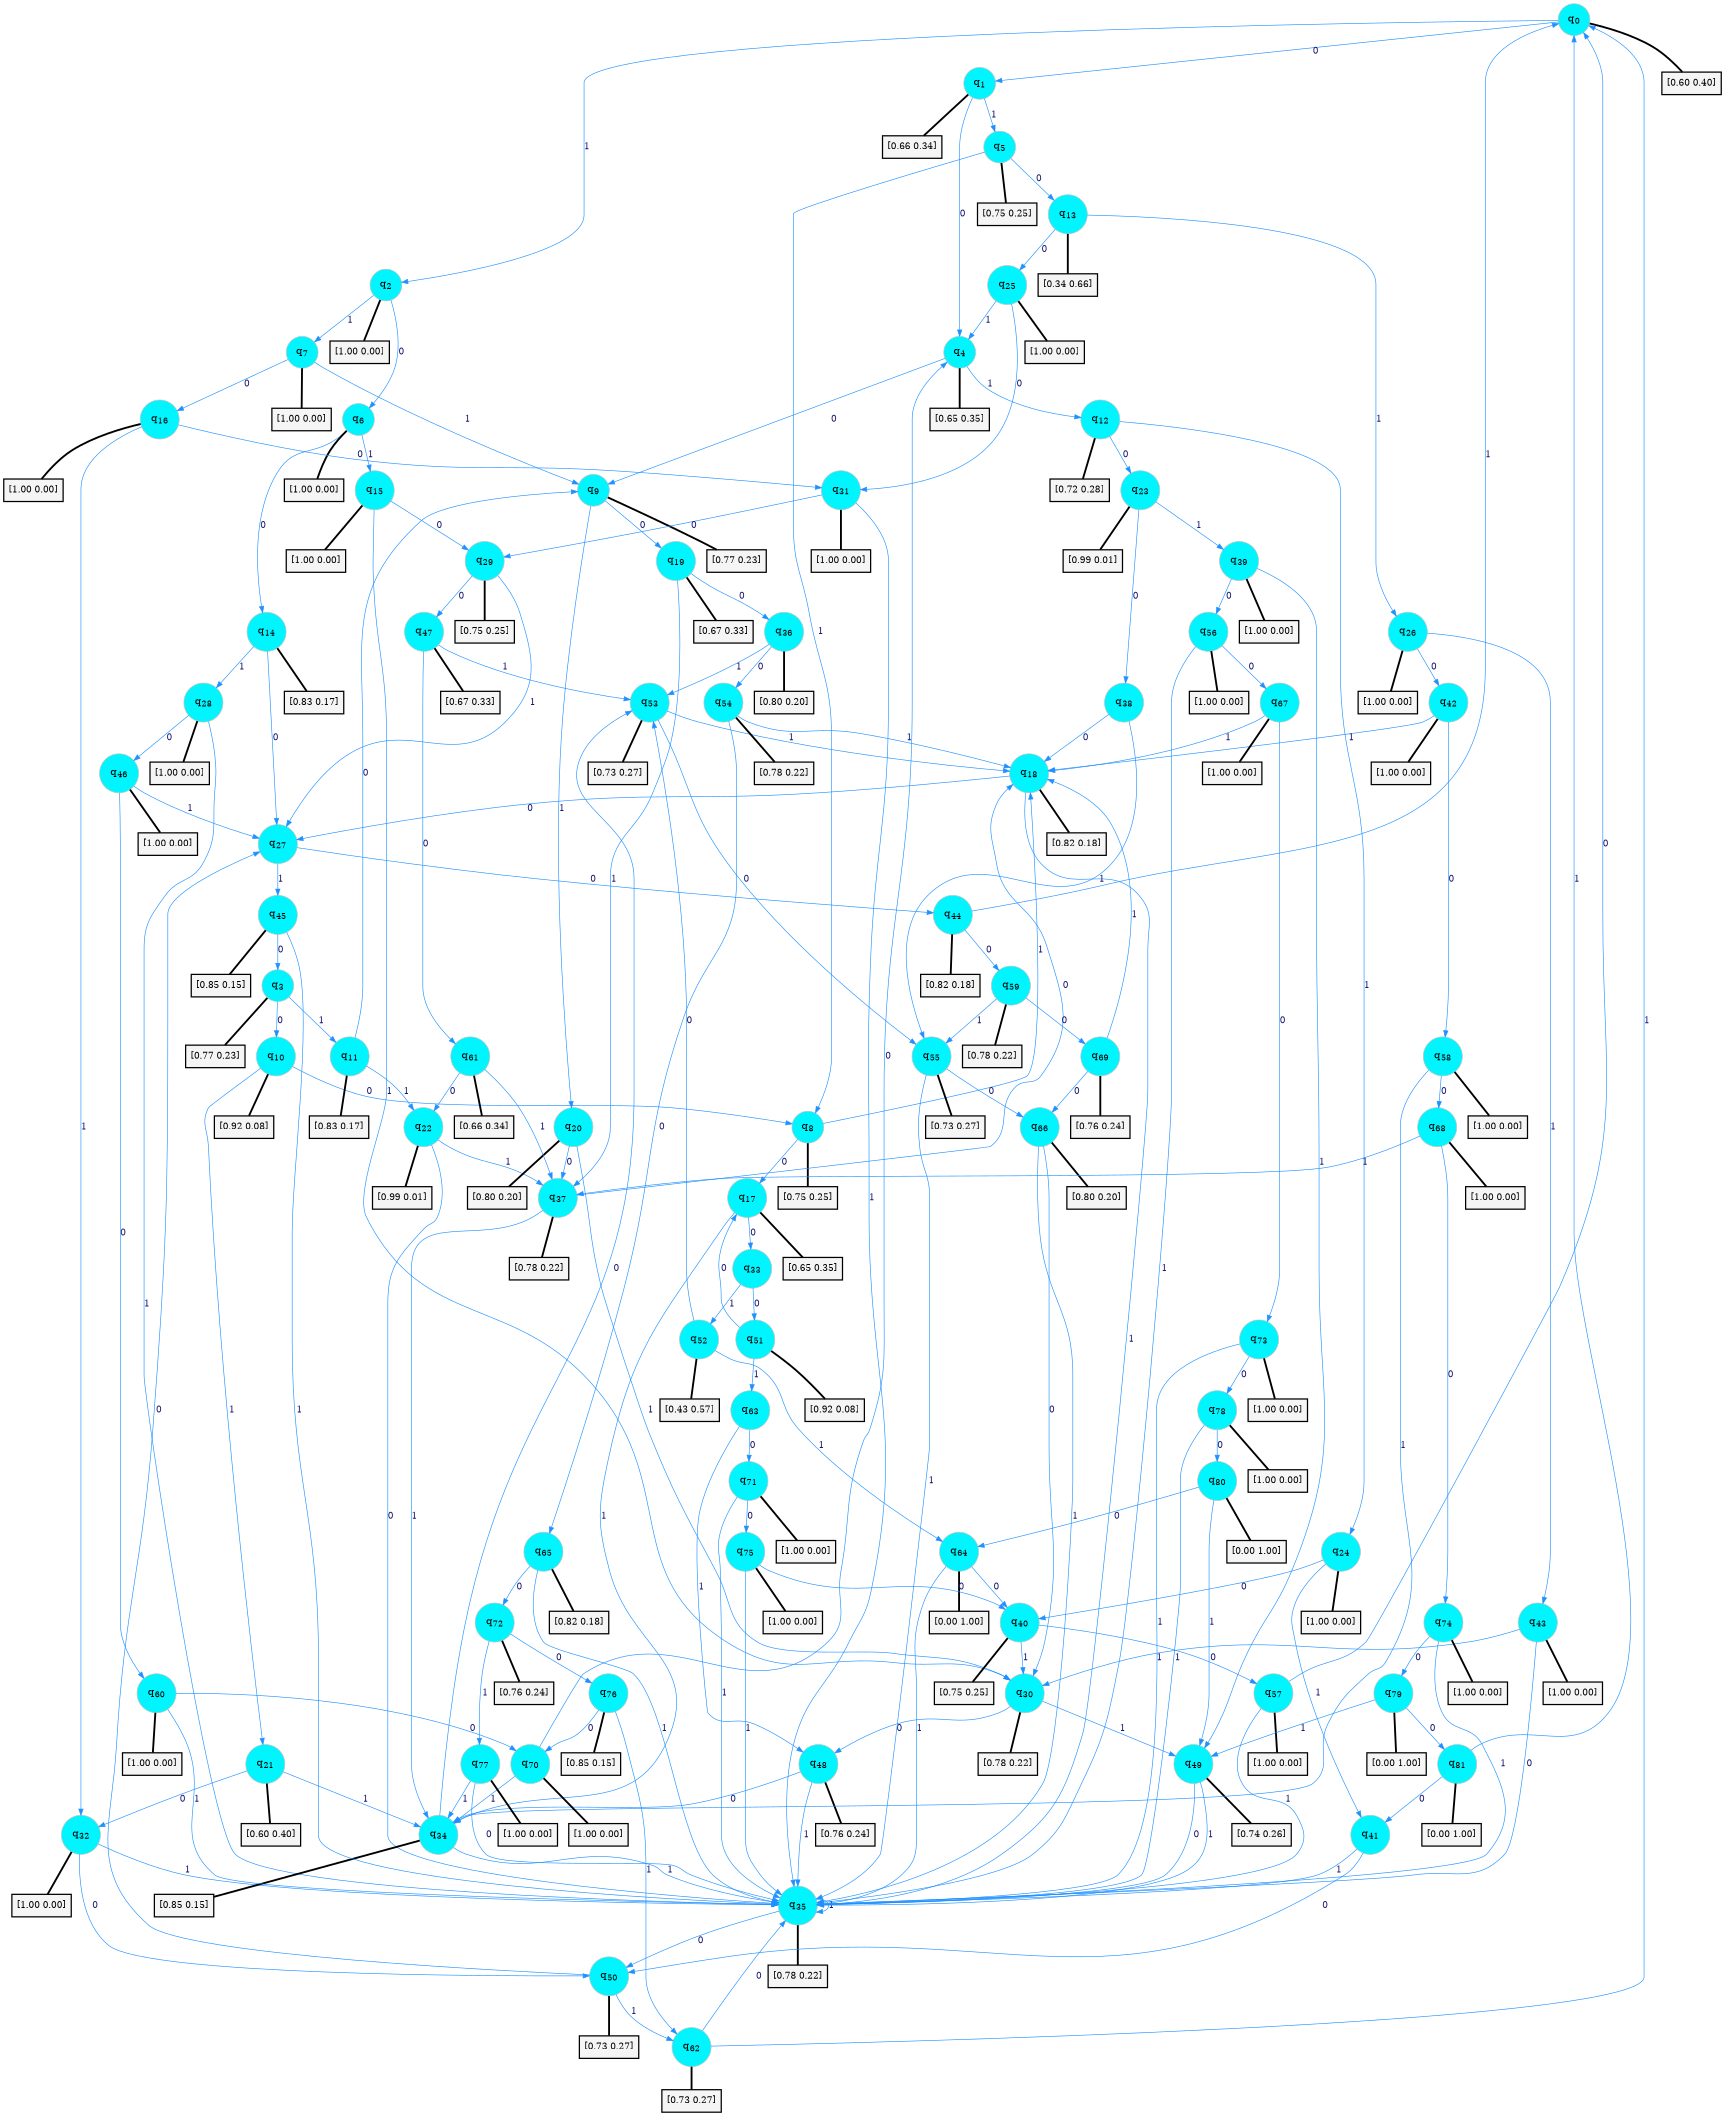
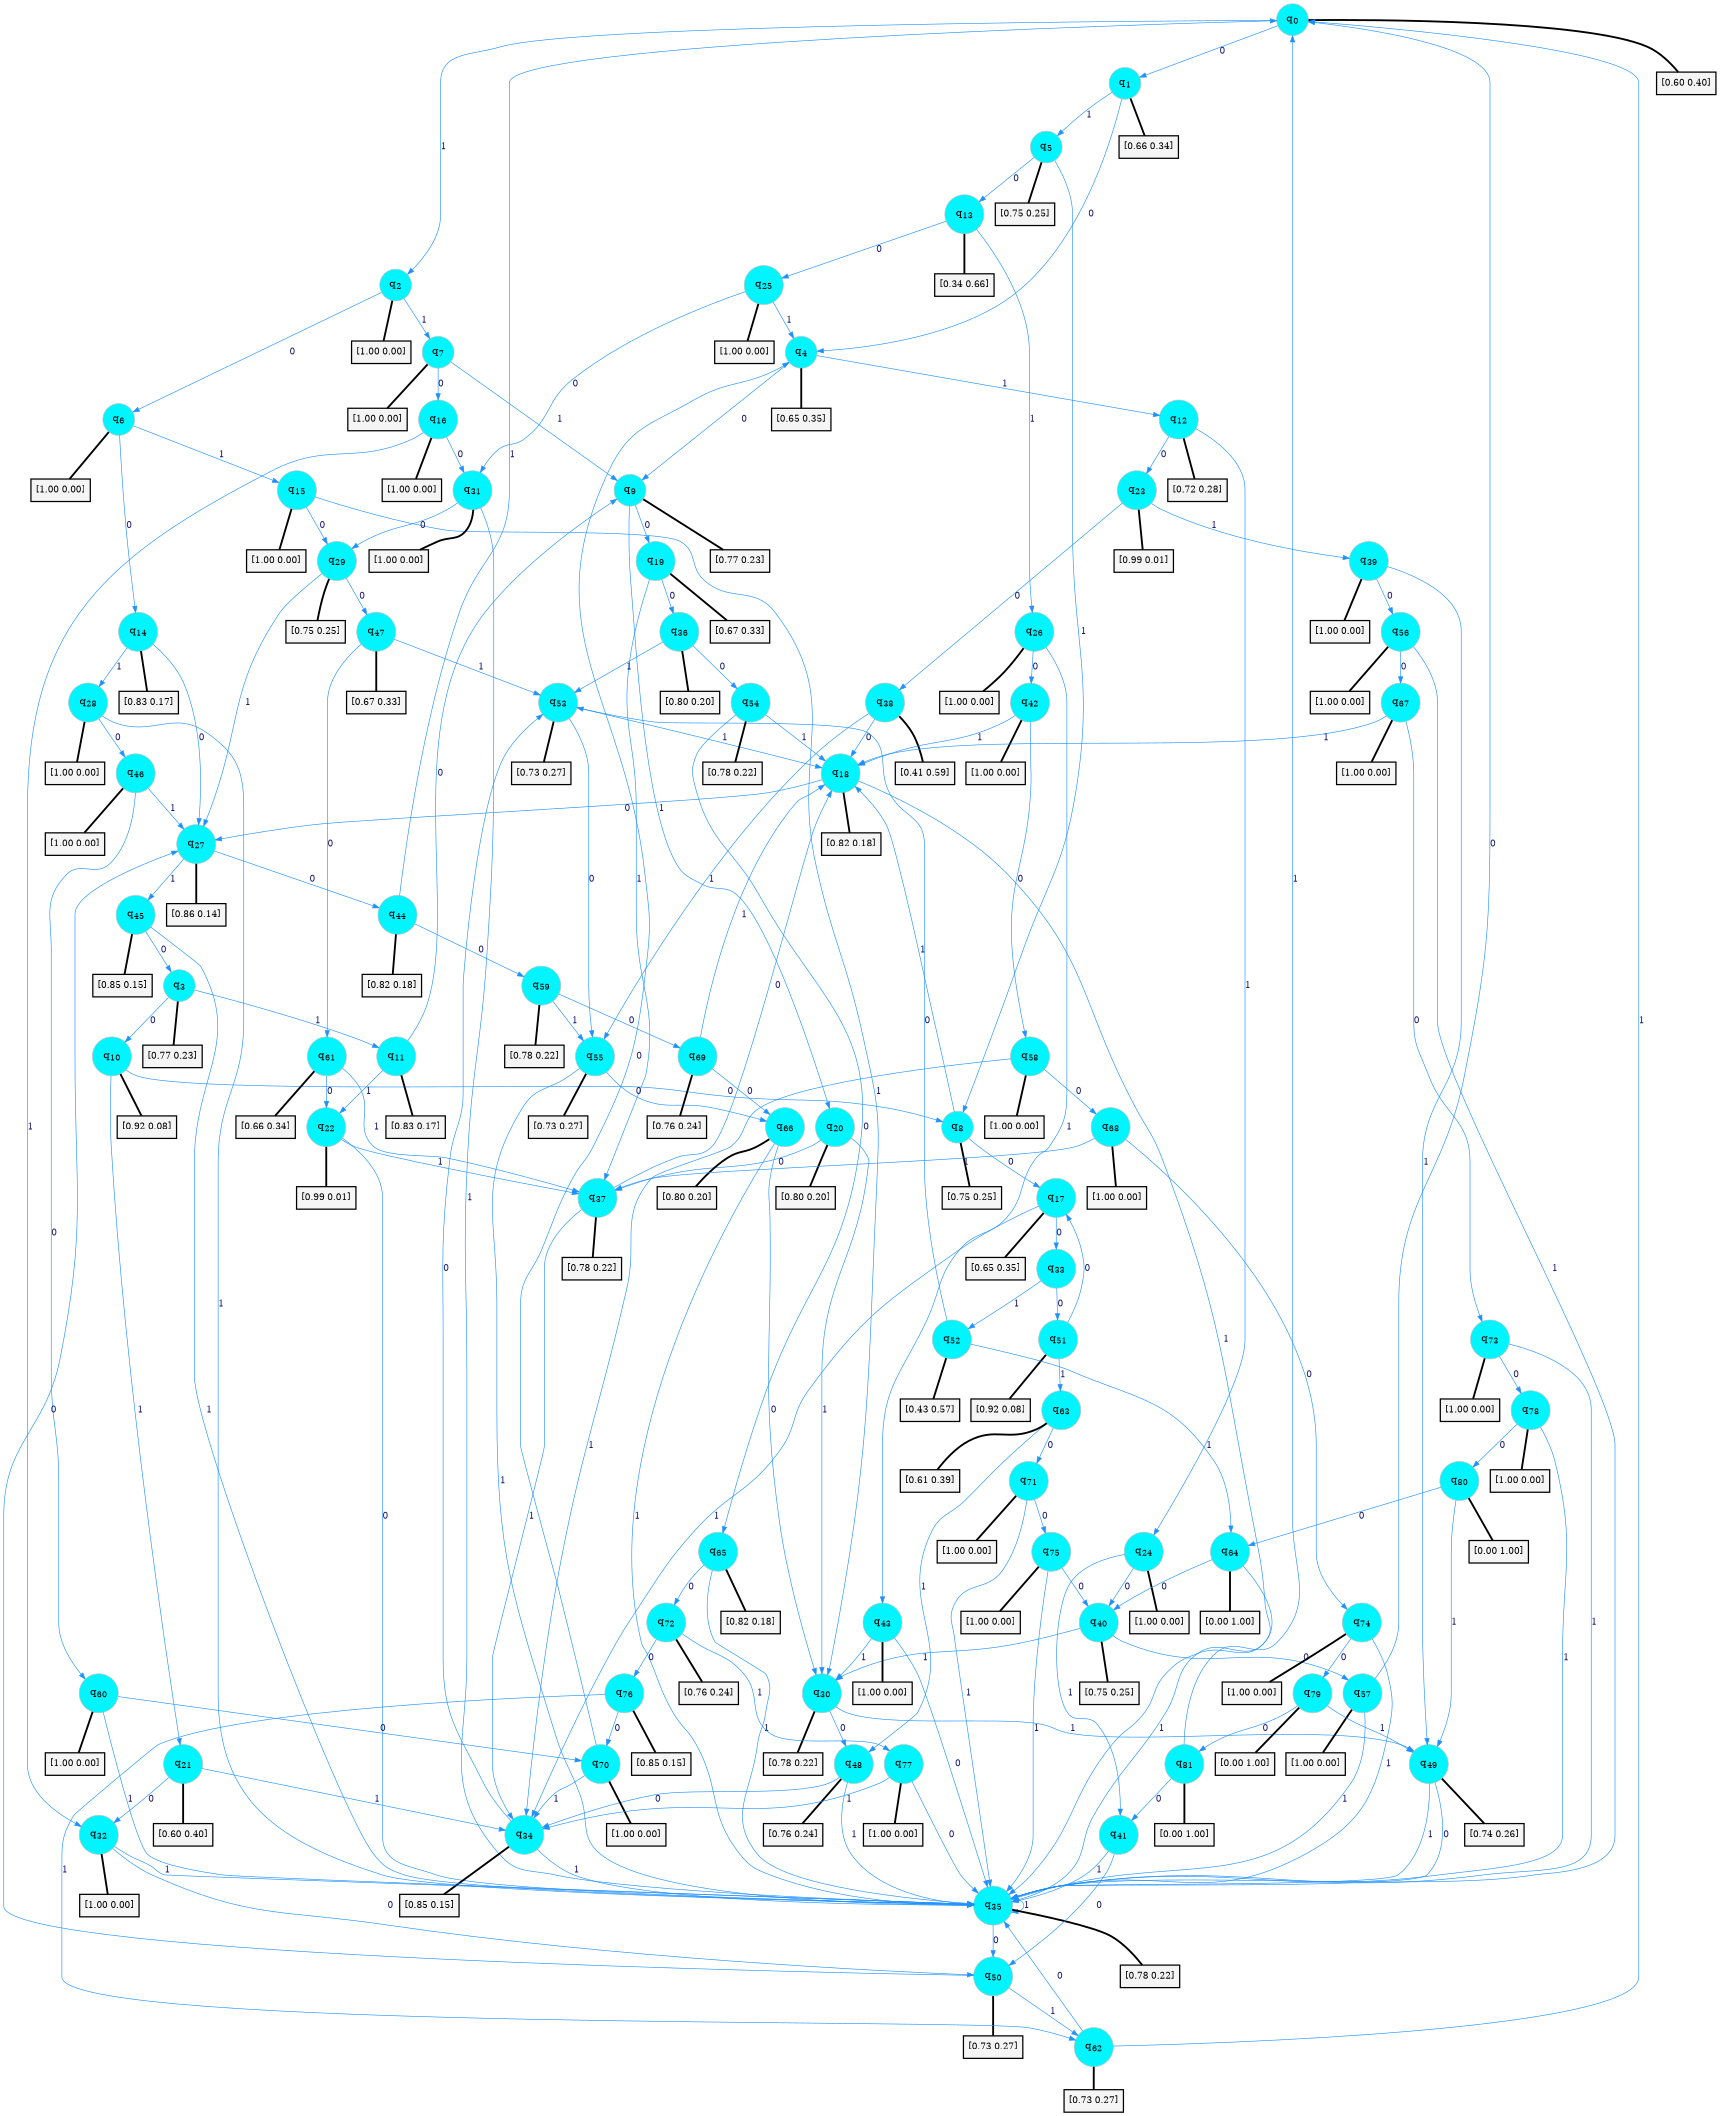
none -> (925, 773)
none -> (196, 915)
none -> (930, 1481)
